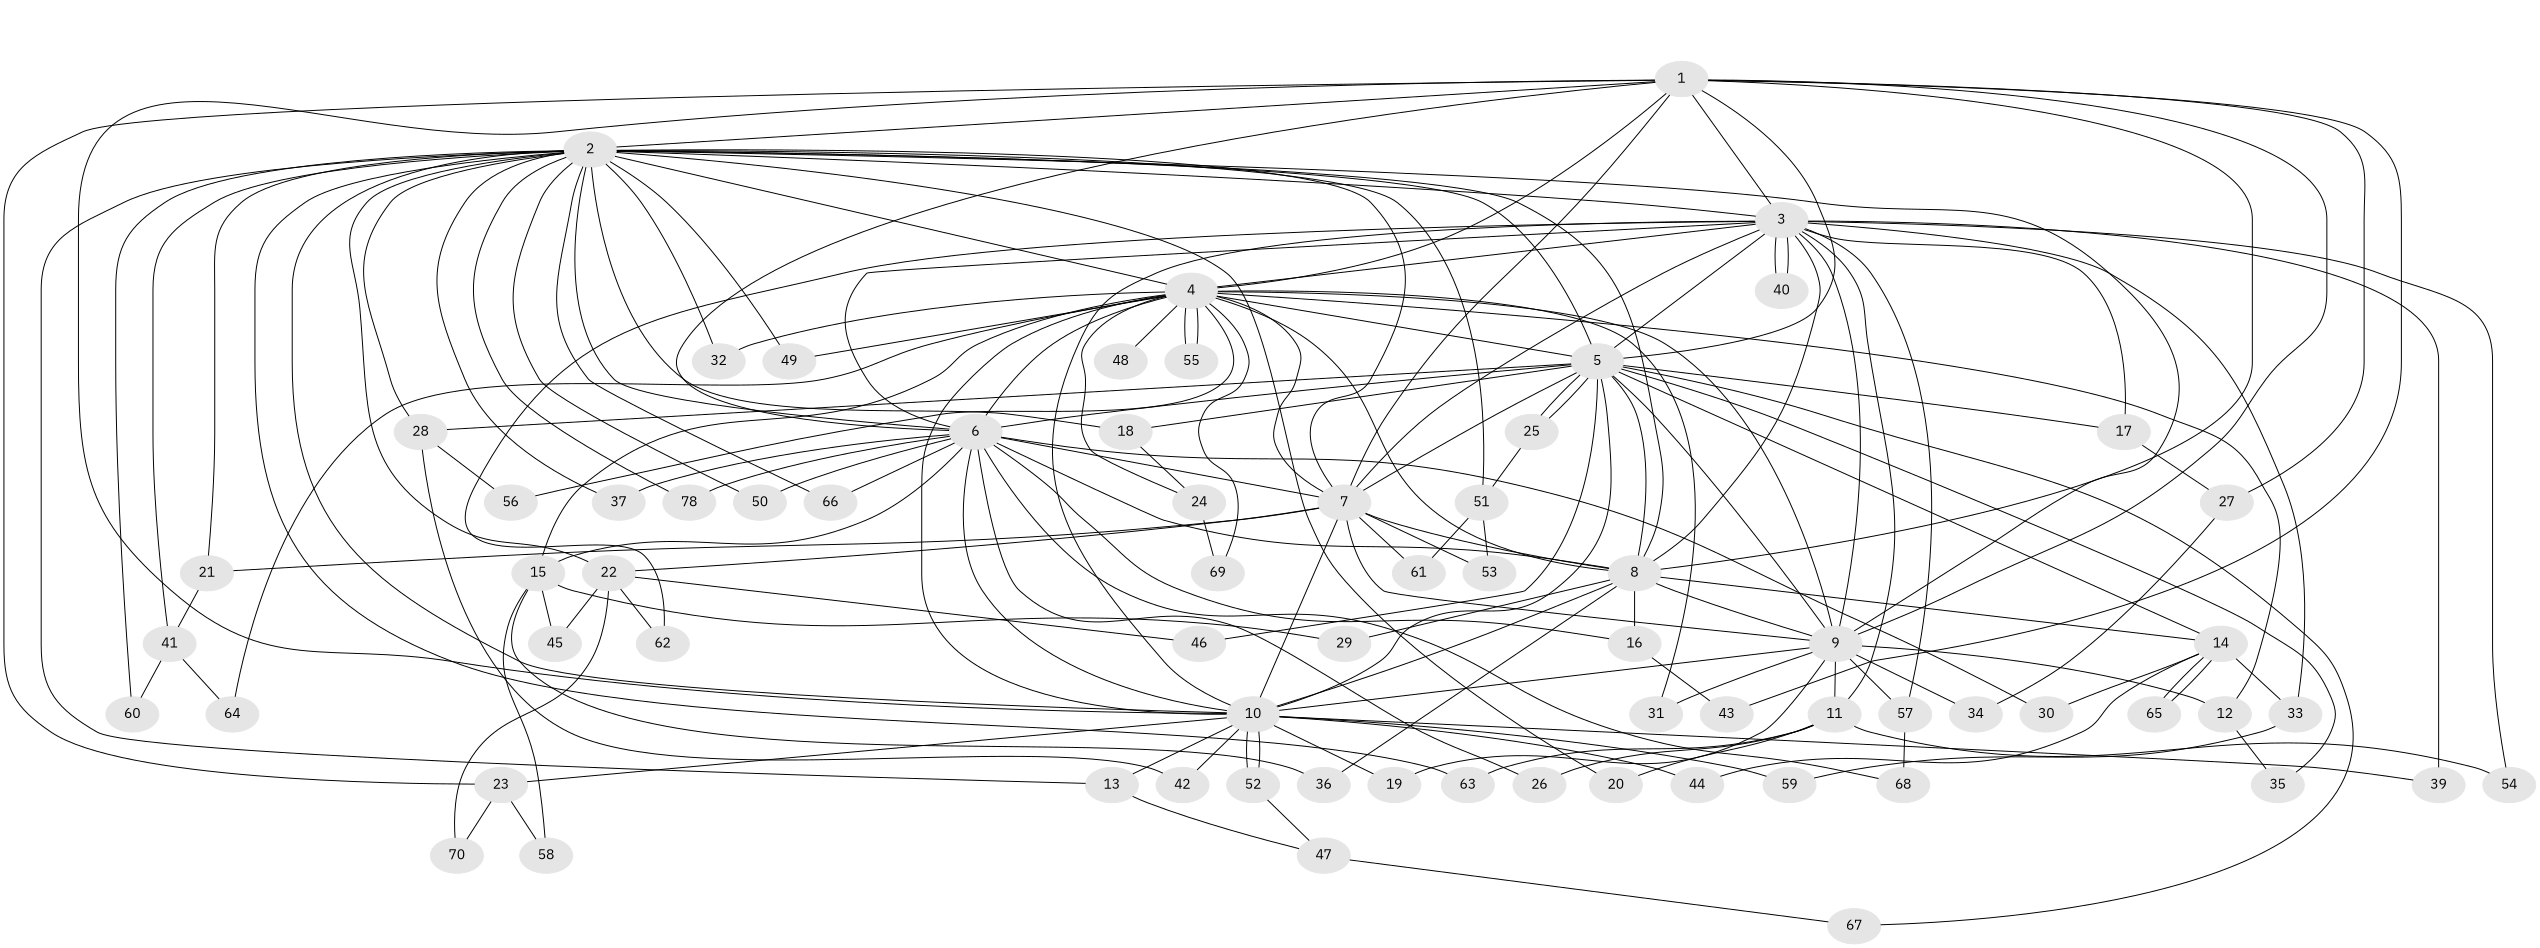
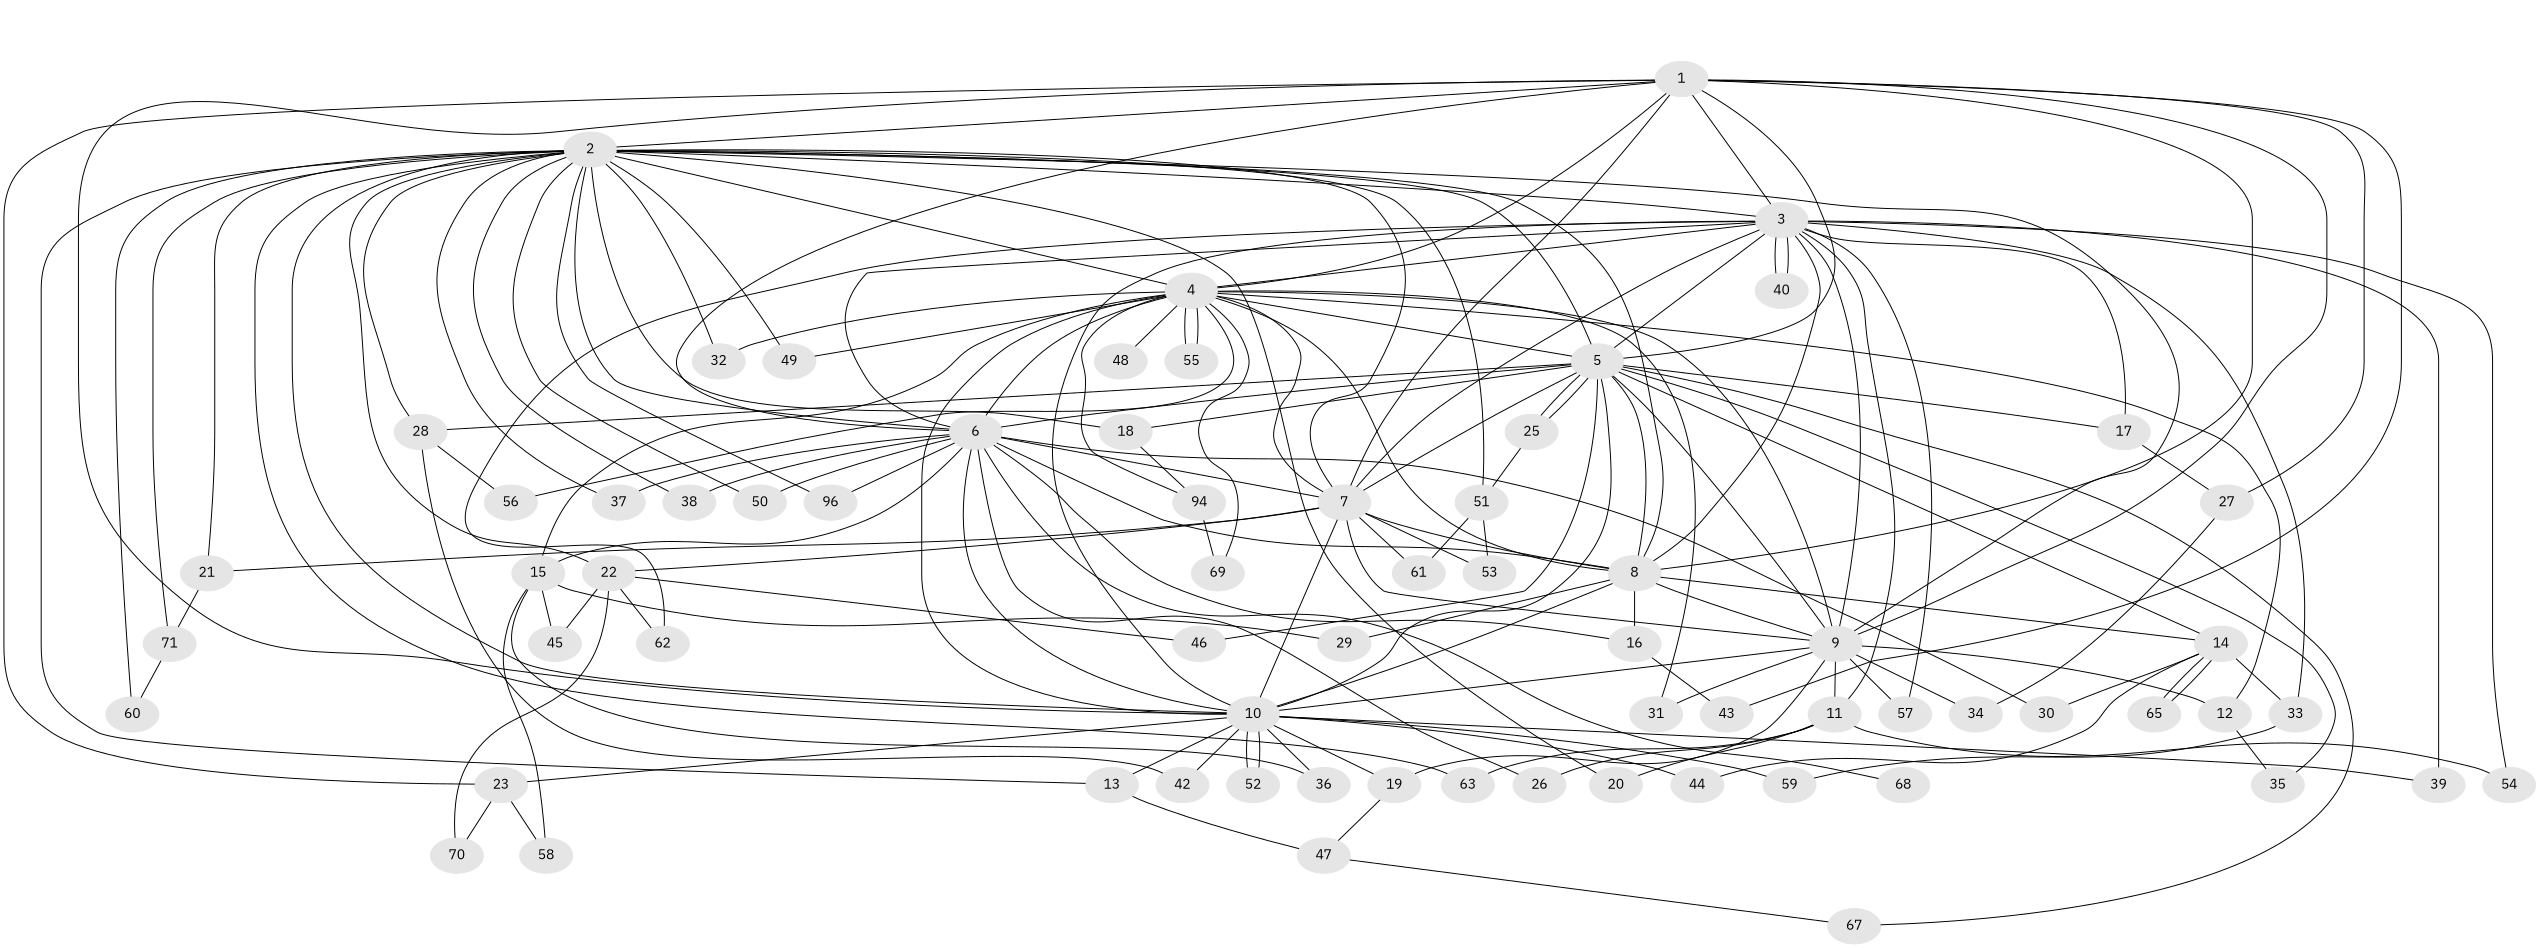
(689, 503) -> (689, 503)
(831, 503) -> (831, 503)
(1199, 503) -> (1199, 503)
(170, 644) -> (170, 644)
(1479, 679) -> (1290, 752)
(232, 714) -> none
(1904, 752) -> none
(1288, 820) -> (1359, 820)
